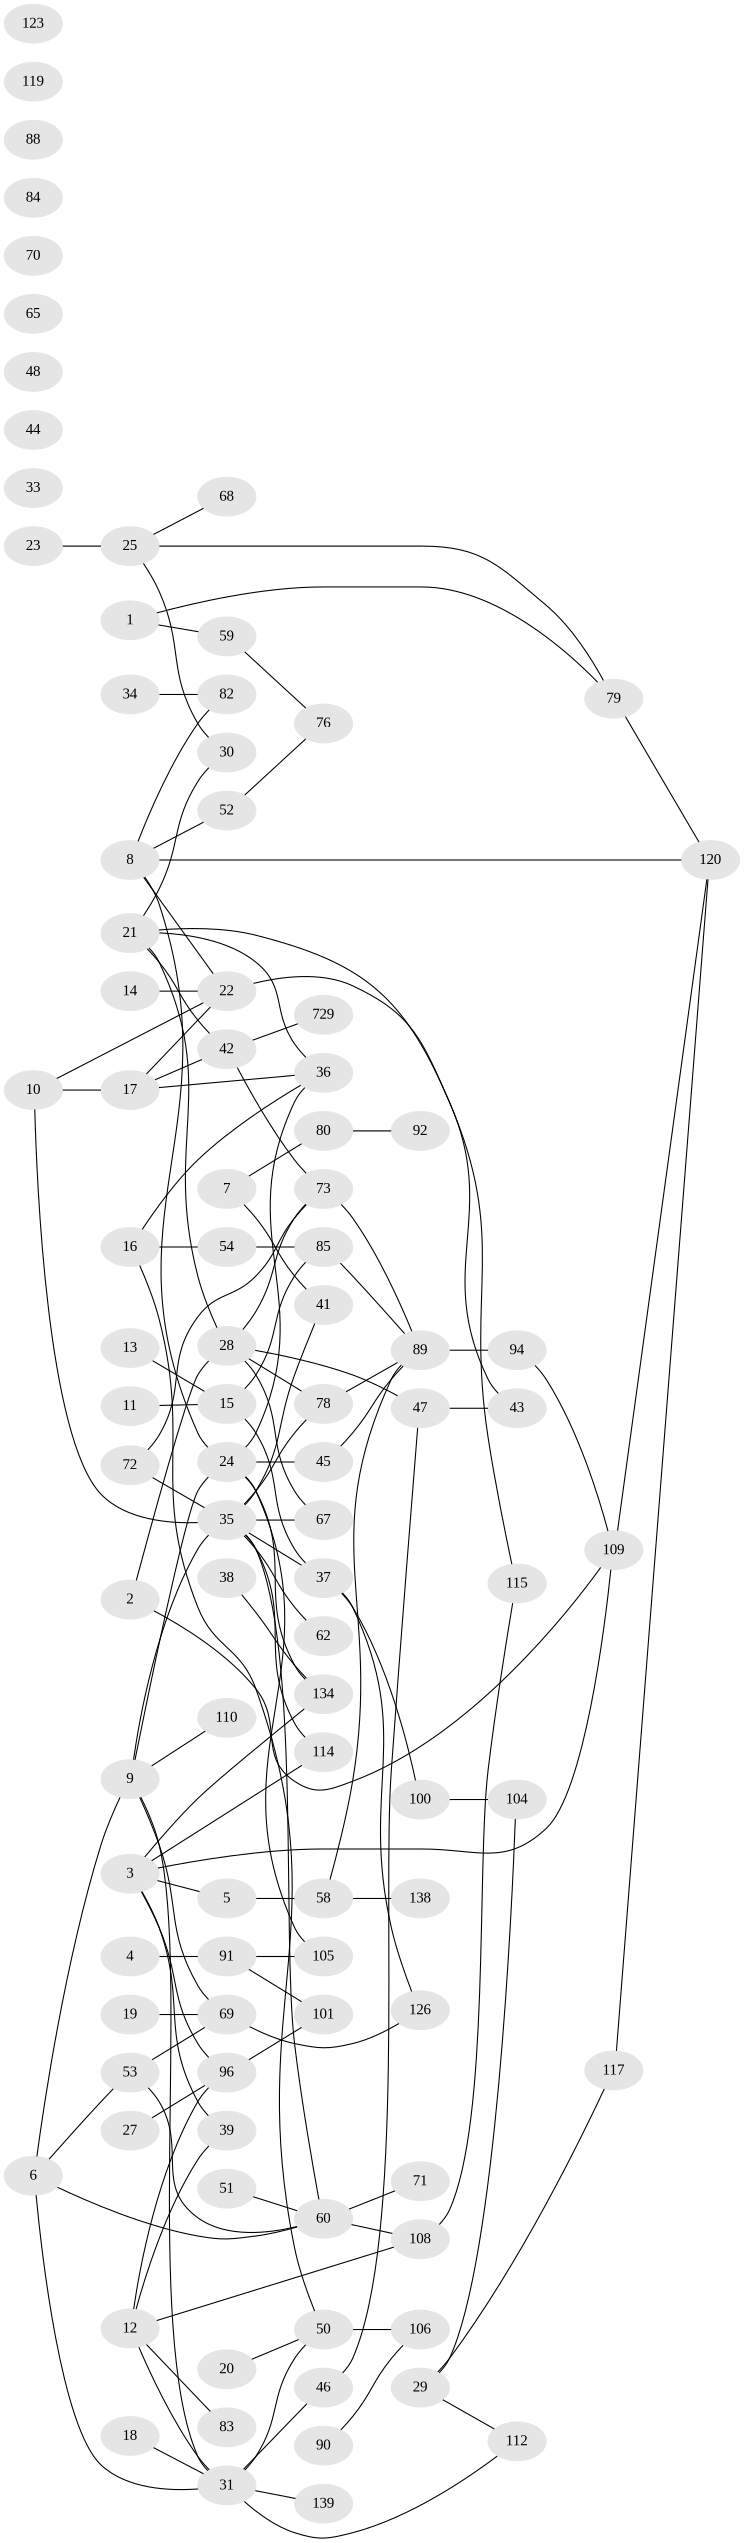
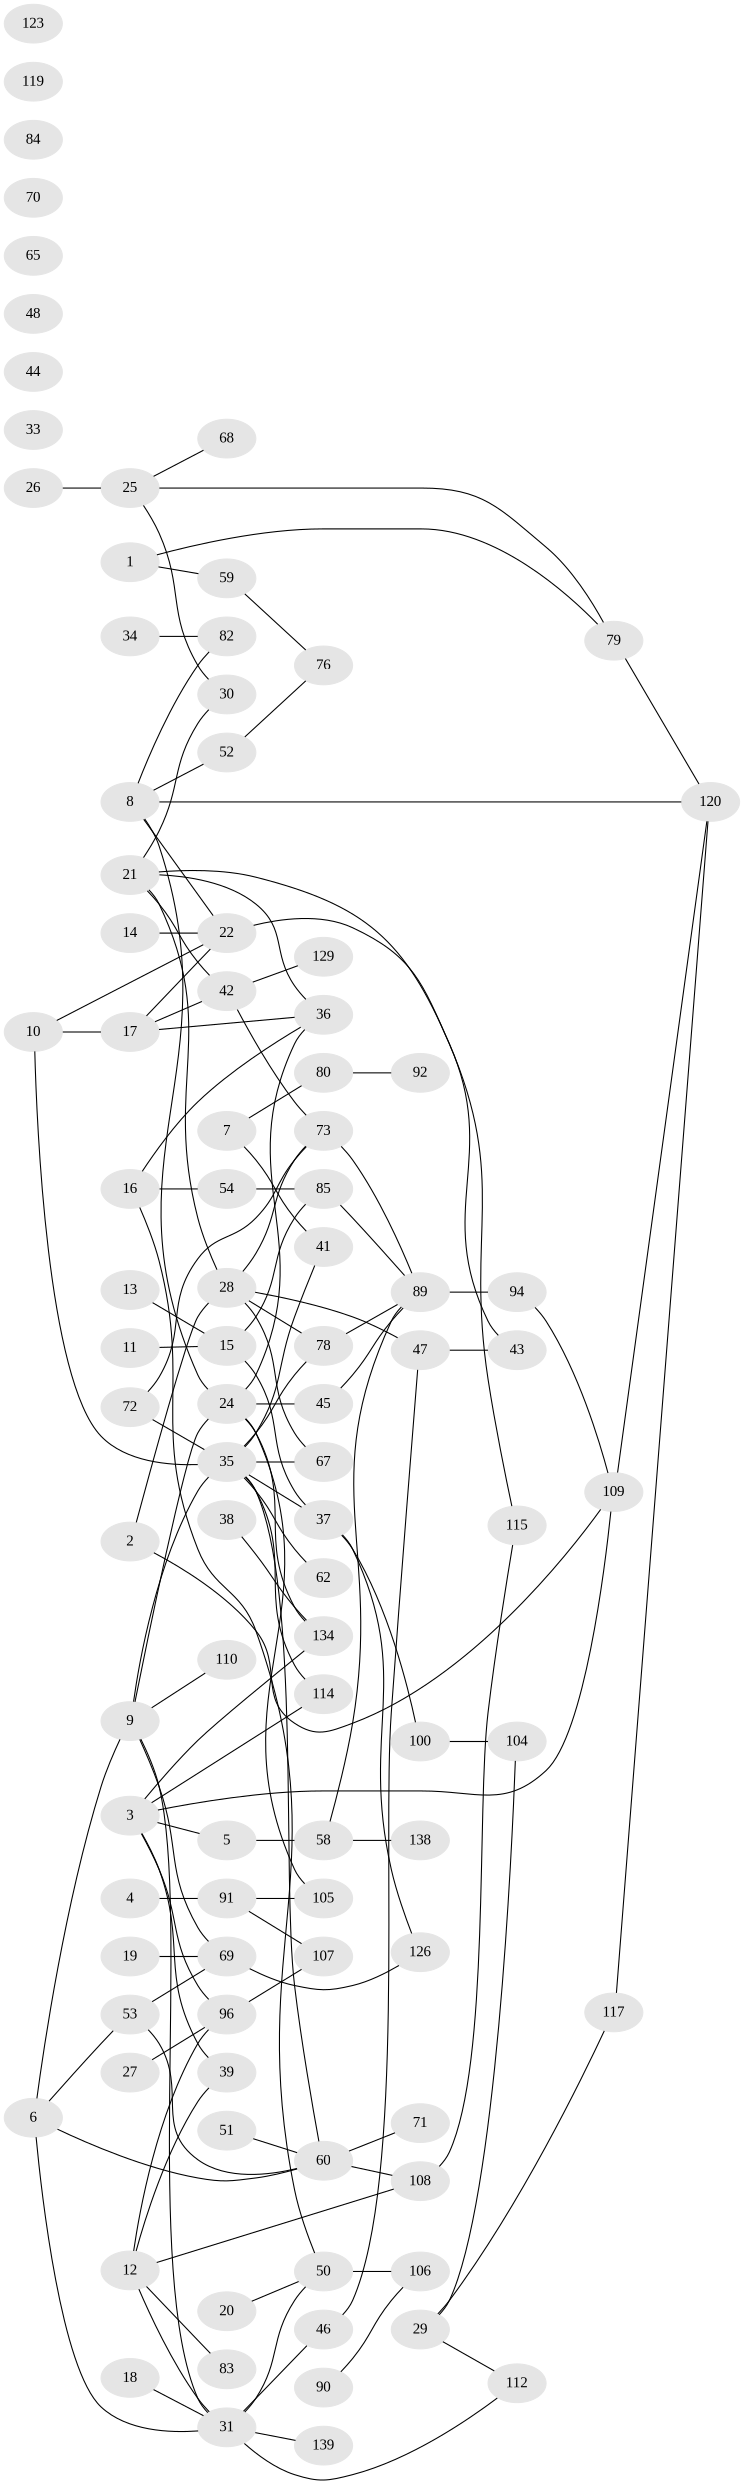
(33, 140) -> none
(33, 546) -> (33, 488)
(324, 1015) -> (324, 957)
(324, 2015) -> (324, 1957)
